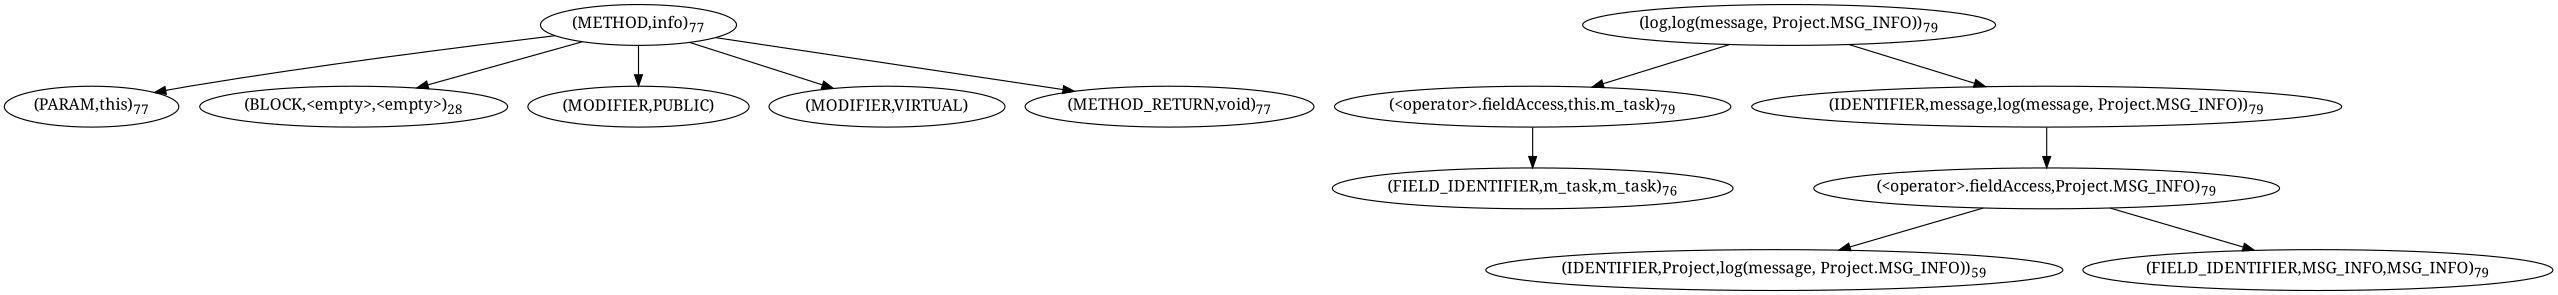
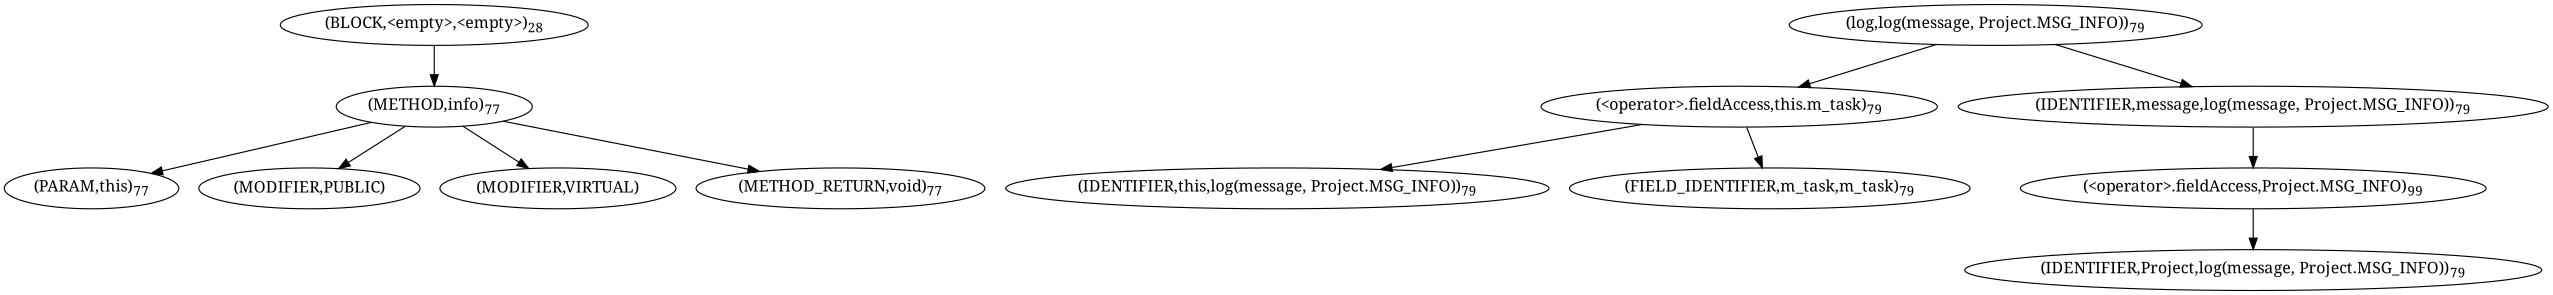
(505, 63) -> (434, 60)
(1670, 187) -> (1907, 187)
(2209, 187) -> (2415, 187)
none -> (1277, 188)
(1979, 268) -> (2458, 268)
(2318, 270) -> none
